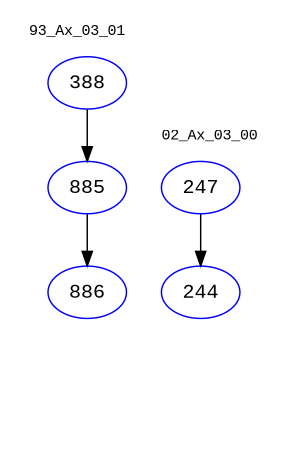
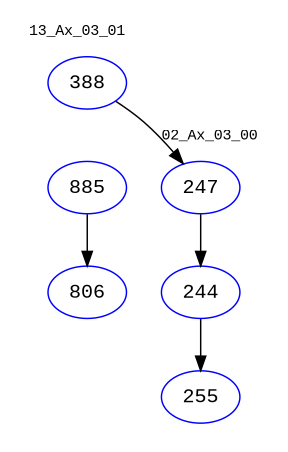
(78, 31) -> (78, 31)
(87, 128) -> (159, 137)
(87, 292) -> (87, 292)
none -> (201, 397)
